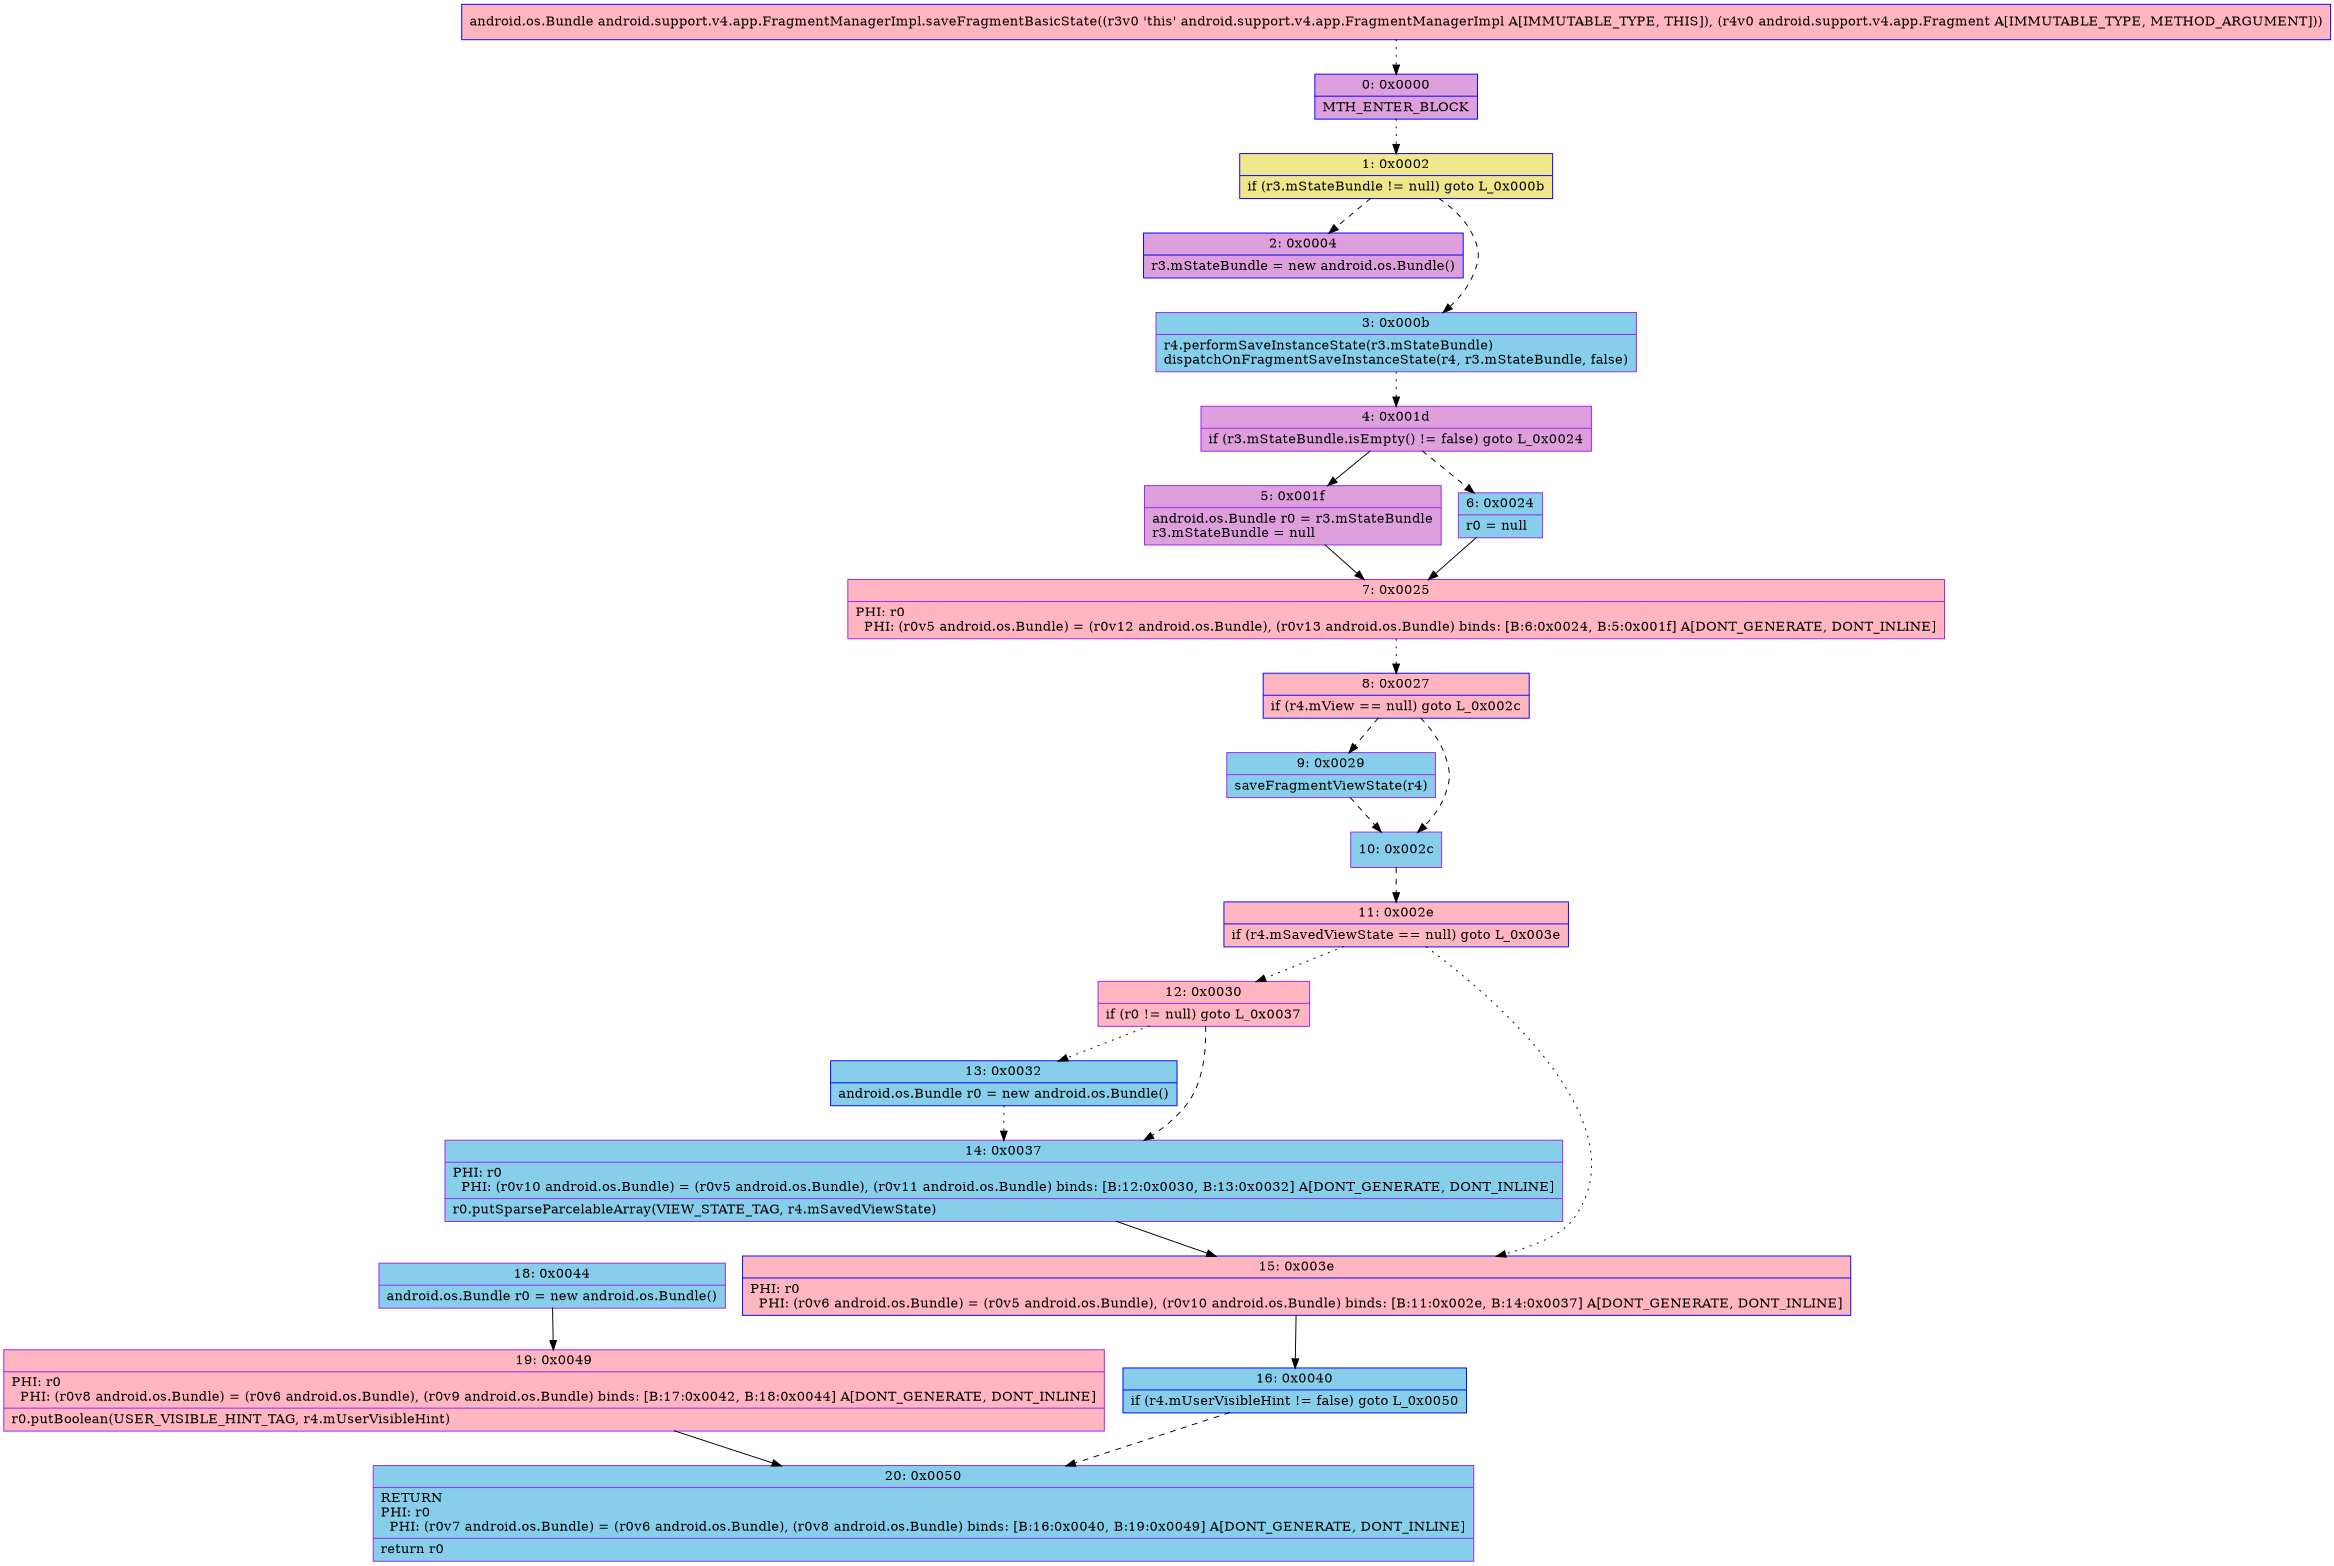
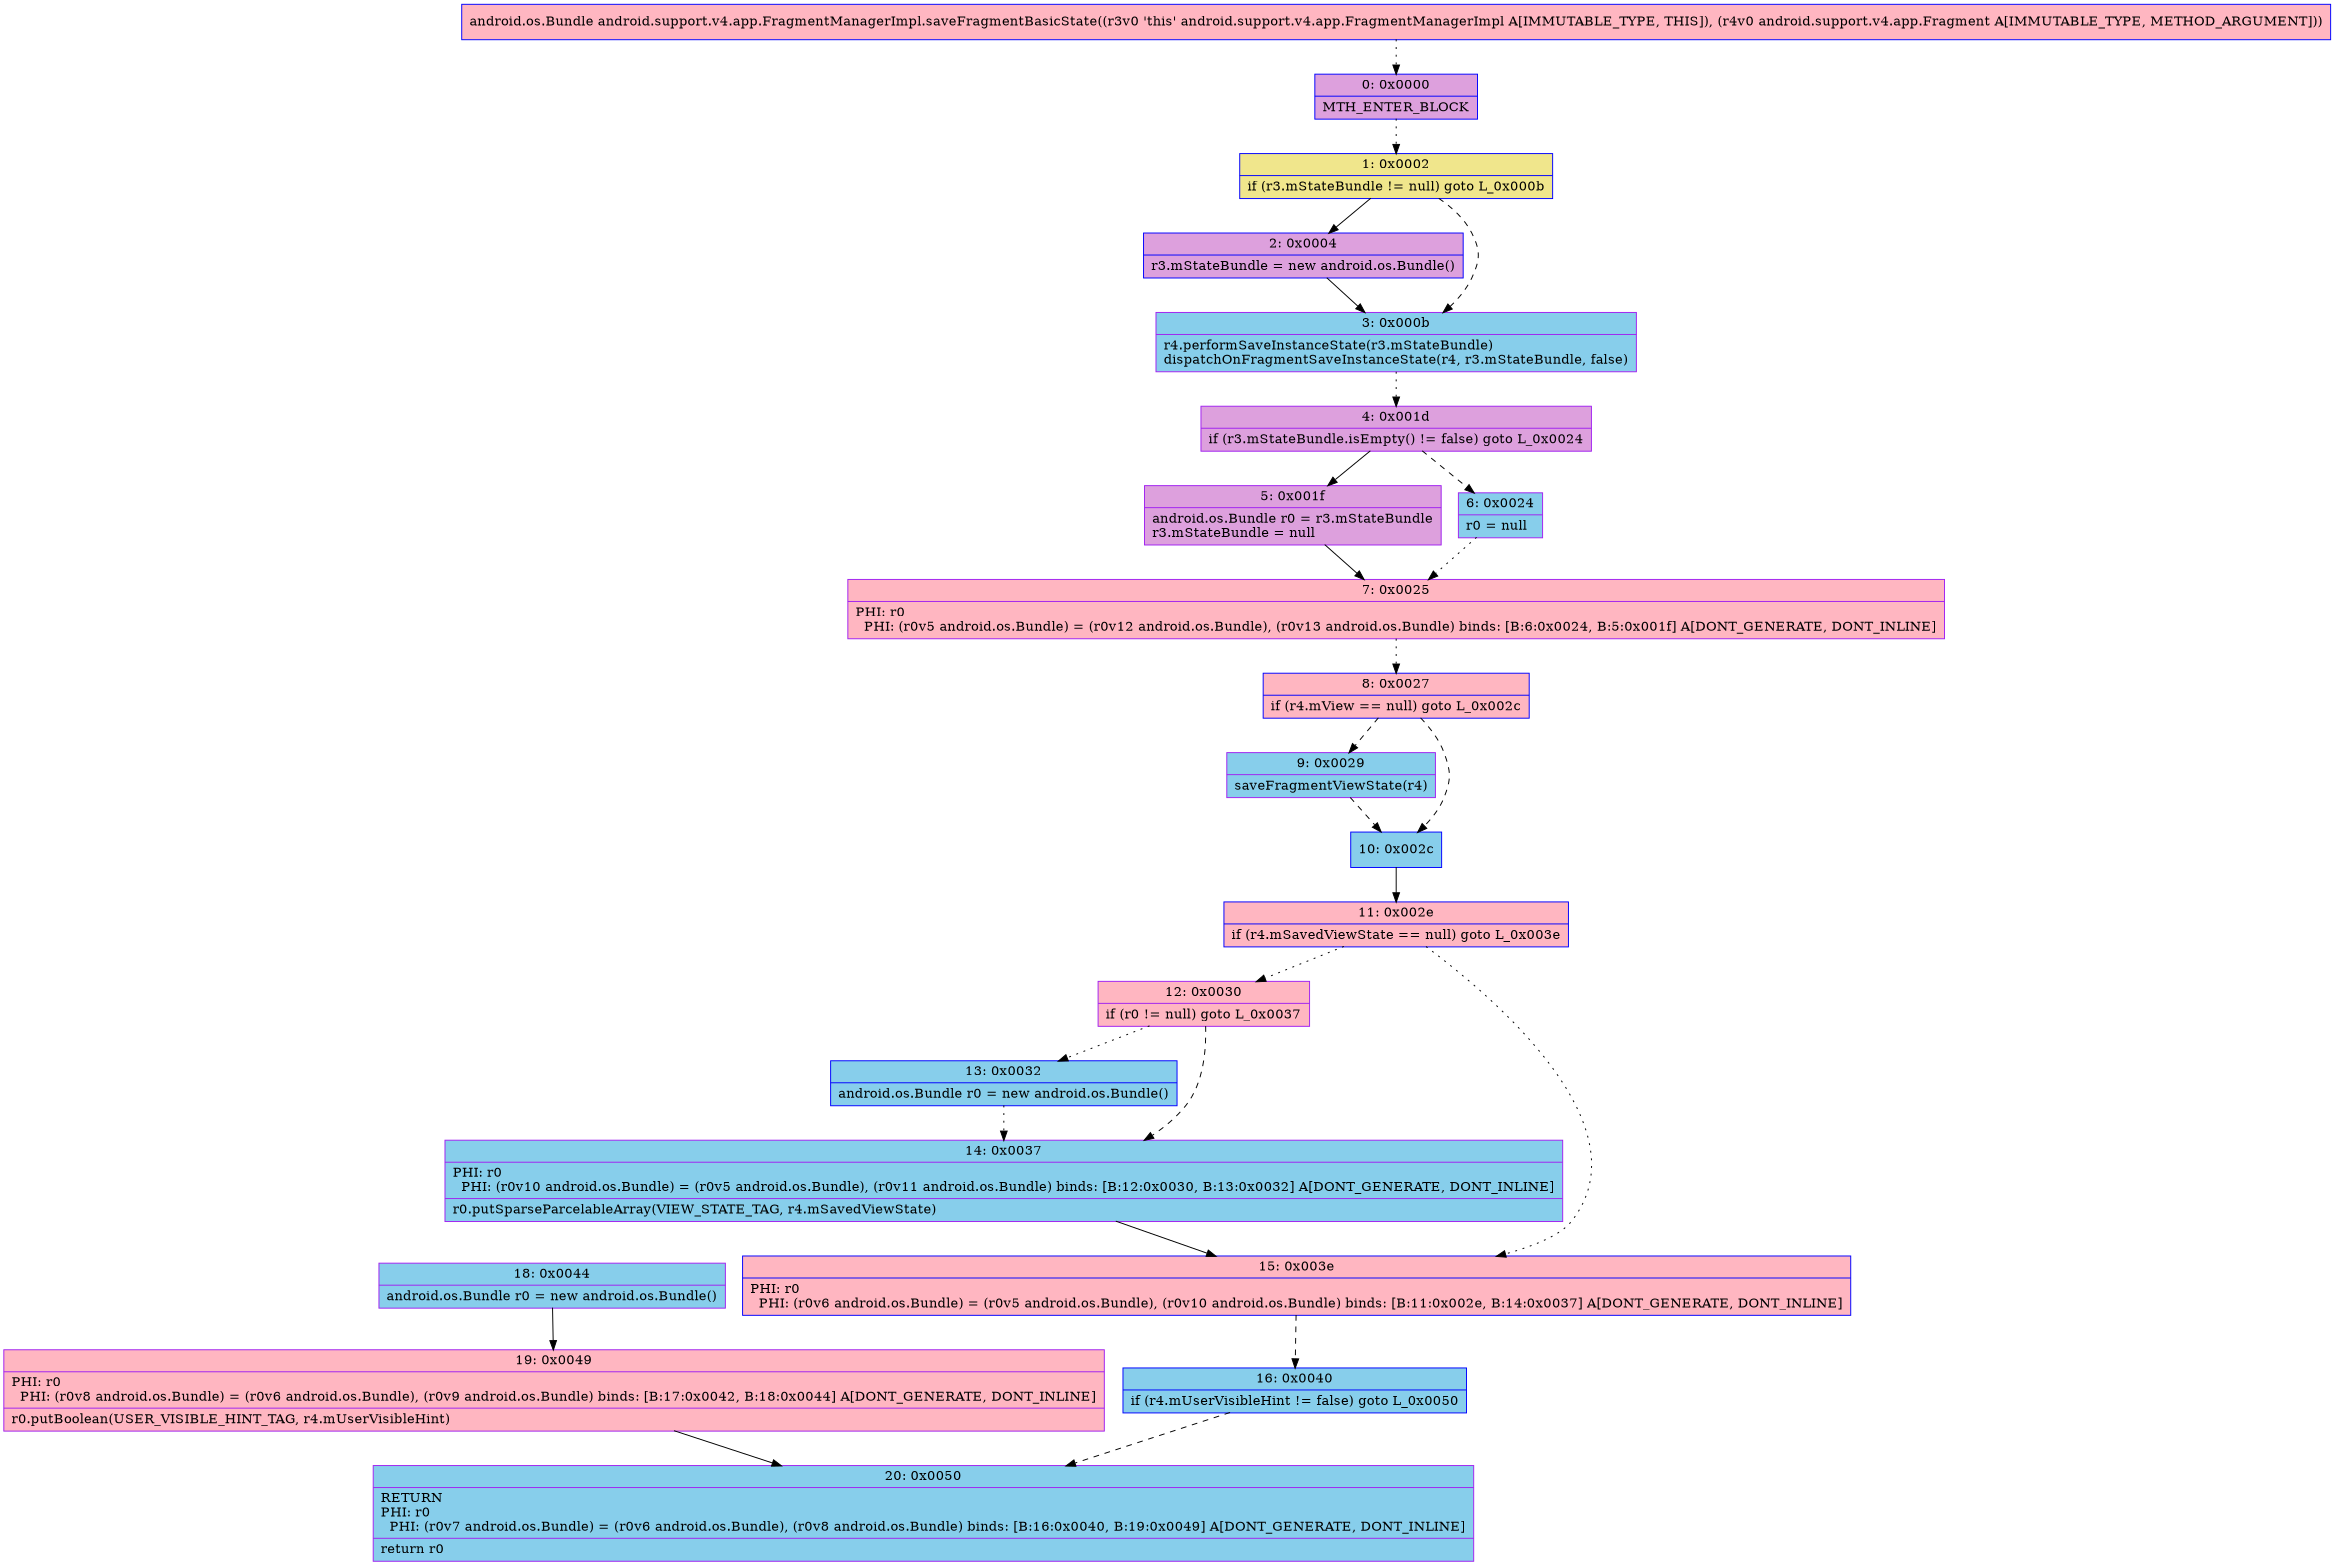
(1354, 213) -> (1354, 213)
none -> (1342, 292)
(1456, 555) -> (1456, 555)
(1396, 850) -> (1396, 850)
(1396, 880) -> (1396, 880)
(1296, 1337) -> (1296, 1337)
